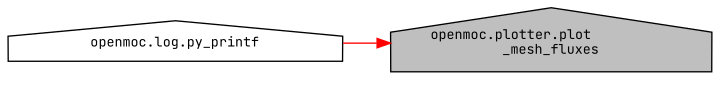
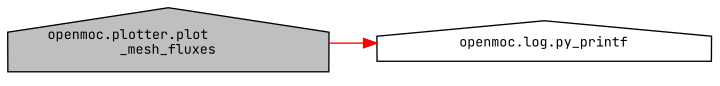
(360, 43) -> (346, 43)
